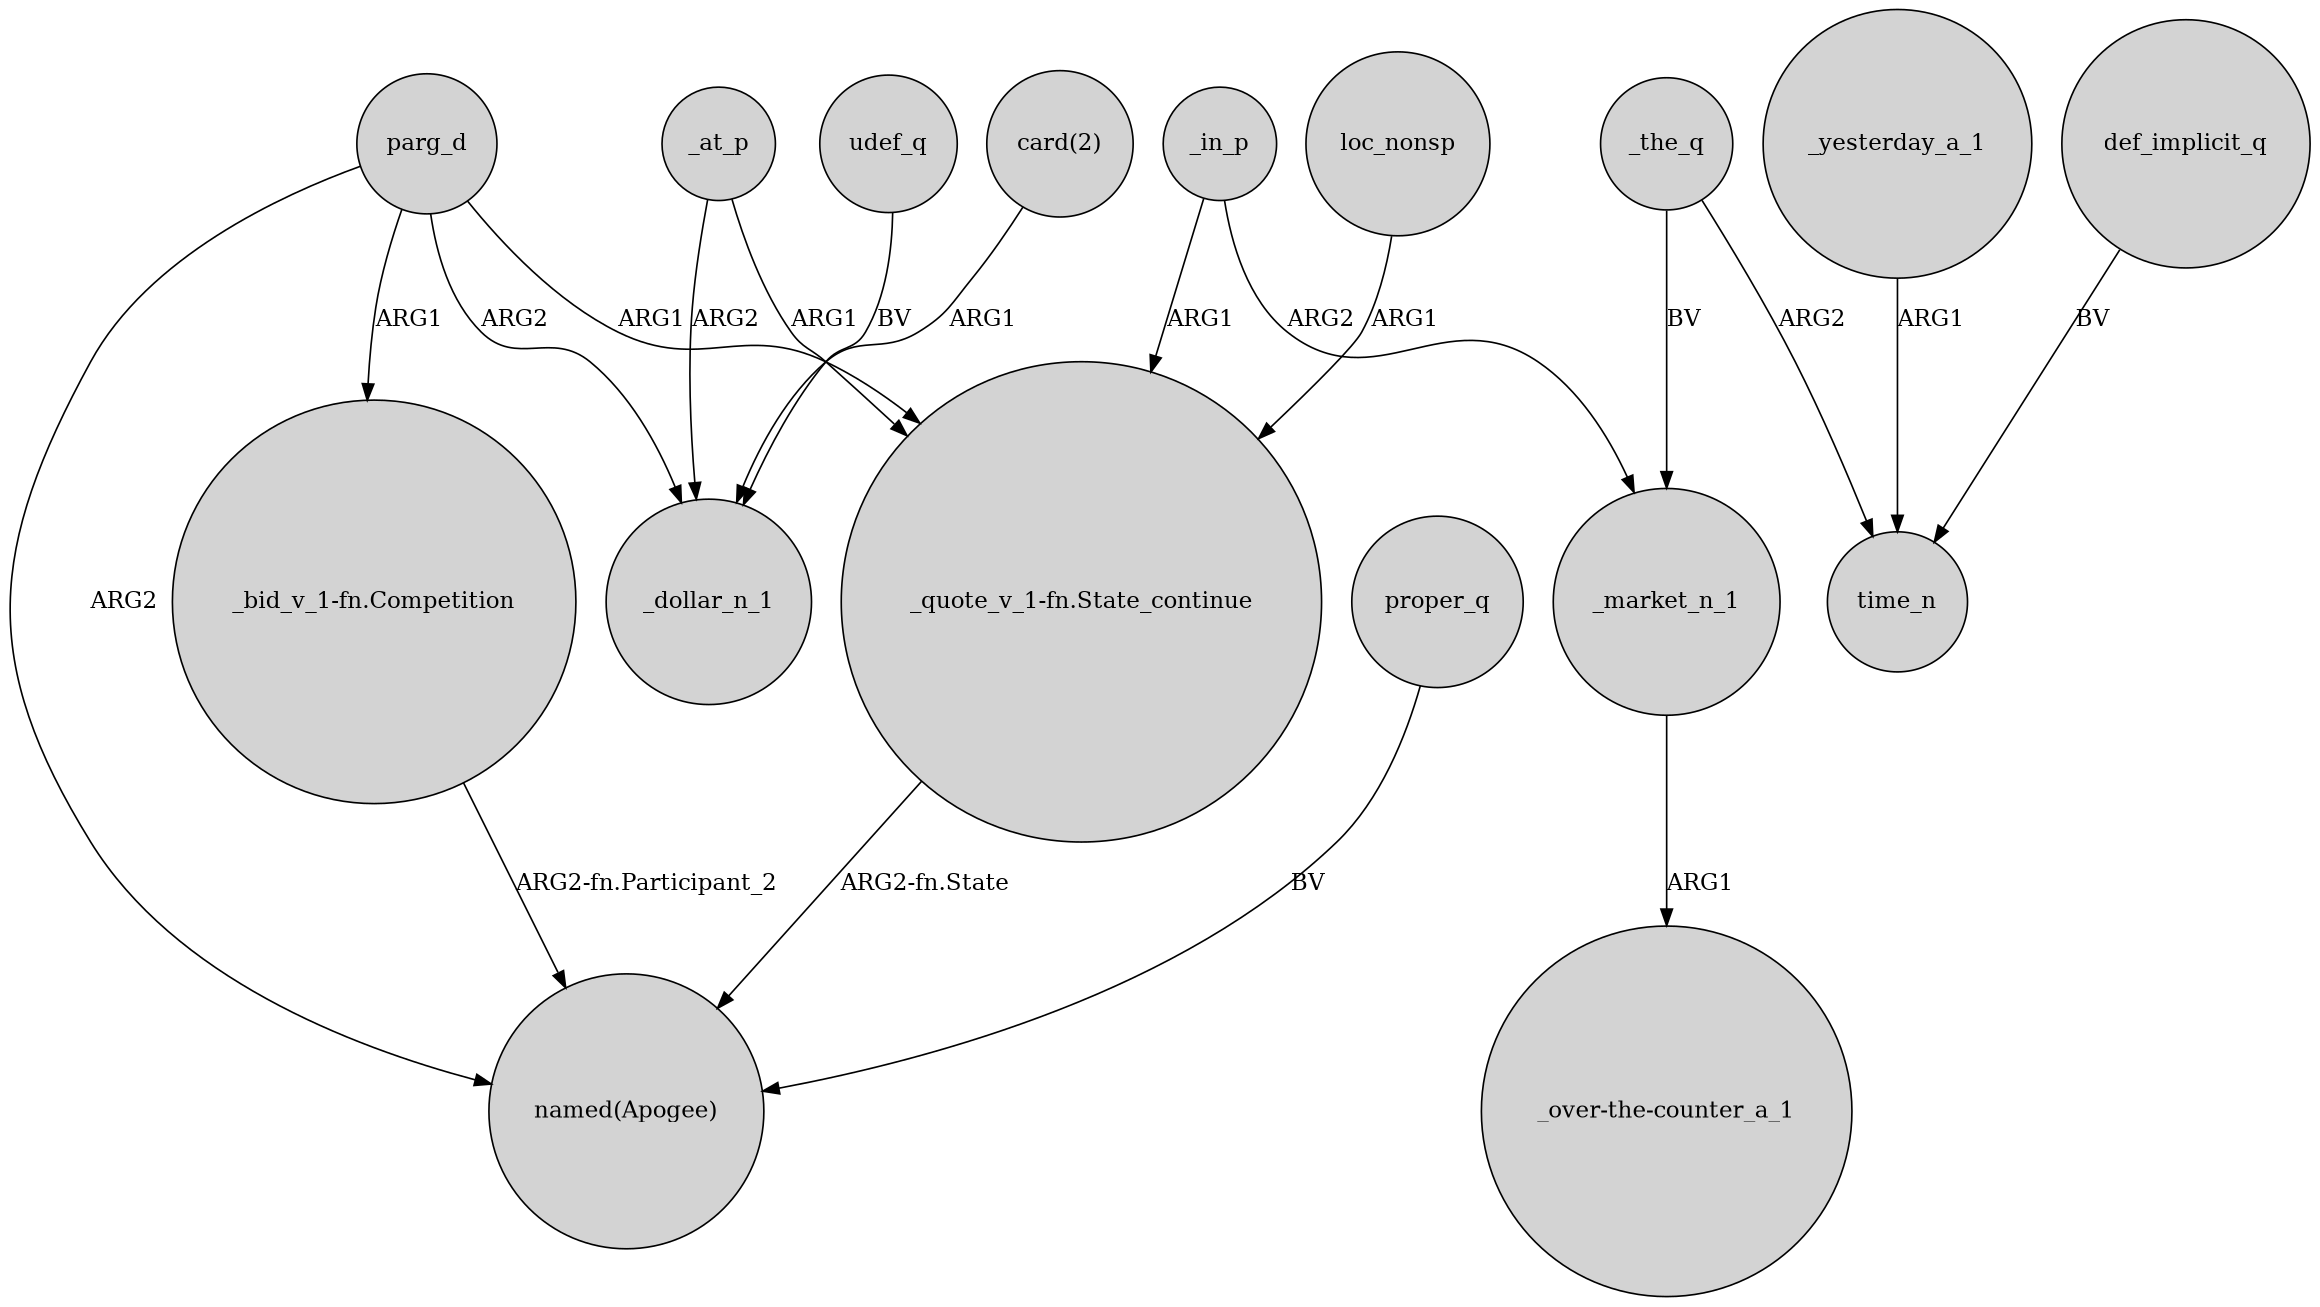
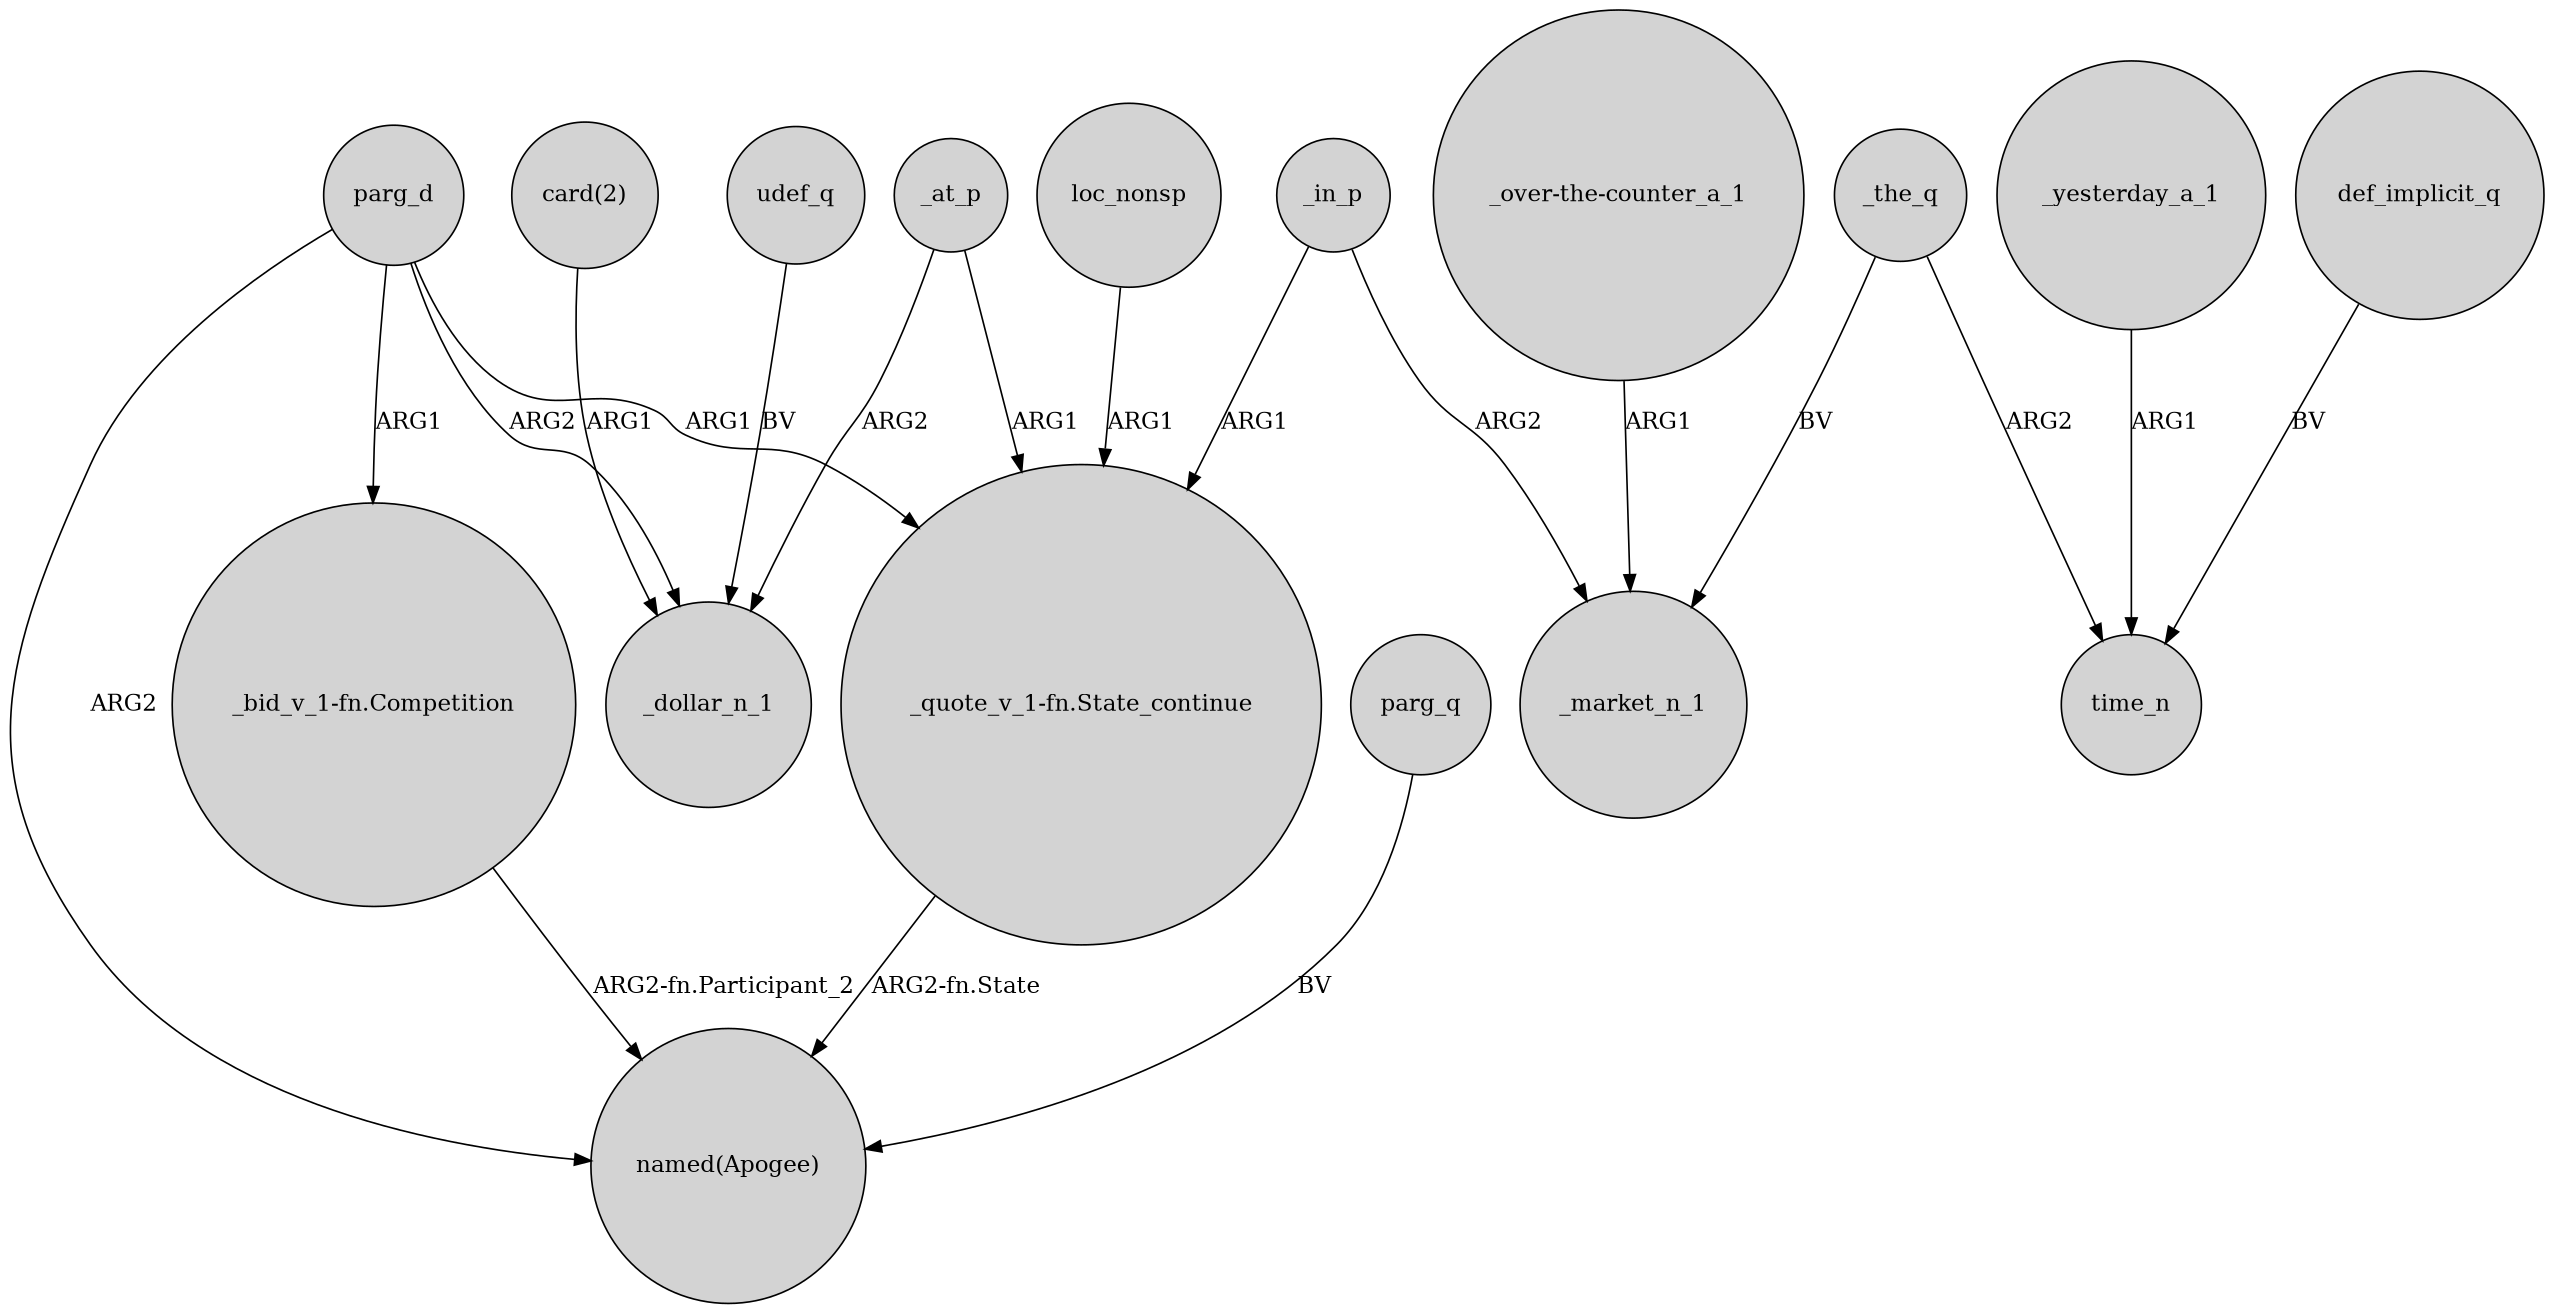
(1438, 602) -> (1421, 705)
(1667, 812) -> (1627, 478)
